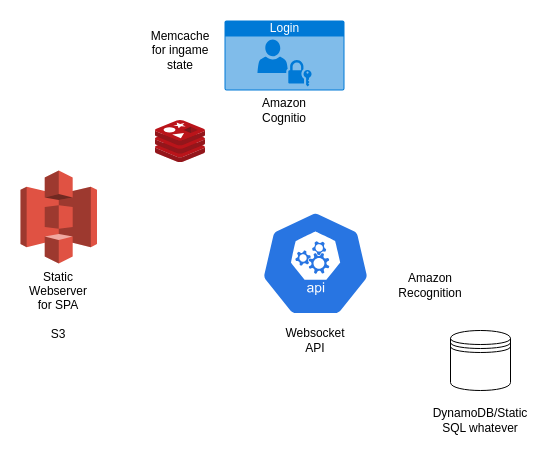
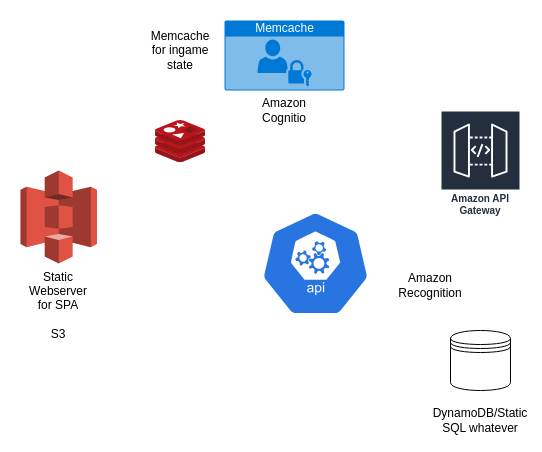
(285, 29) -> (285, 29)
none -> (481, 166)
(316, 341) -> none
